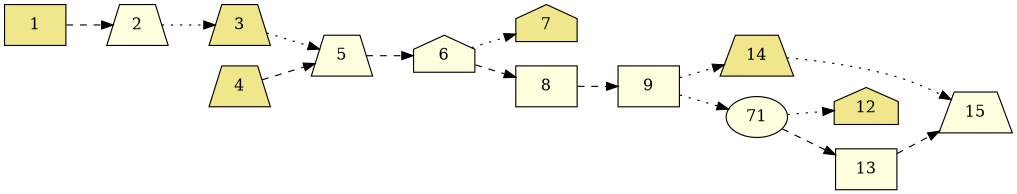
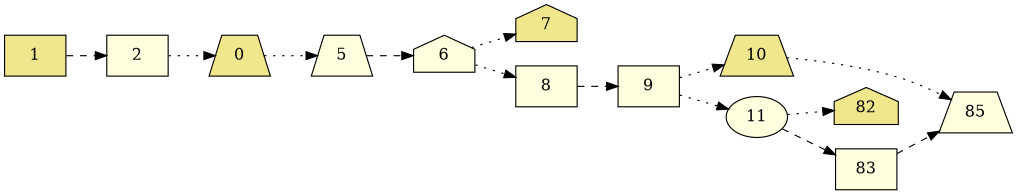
(137, 25) -> (137, 56)
(240, 25) -> (240, 56)
(757, 56) -> (757, 56)
(490, 69) -> (490, 69)
(240, 86) -> none
(866, 108) -> (866, 108)
(976, 112) -> (976, 112)
(757, 117) -> (757, 117)
(866, 169) -> (866, 169)
